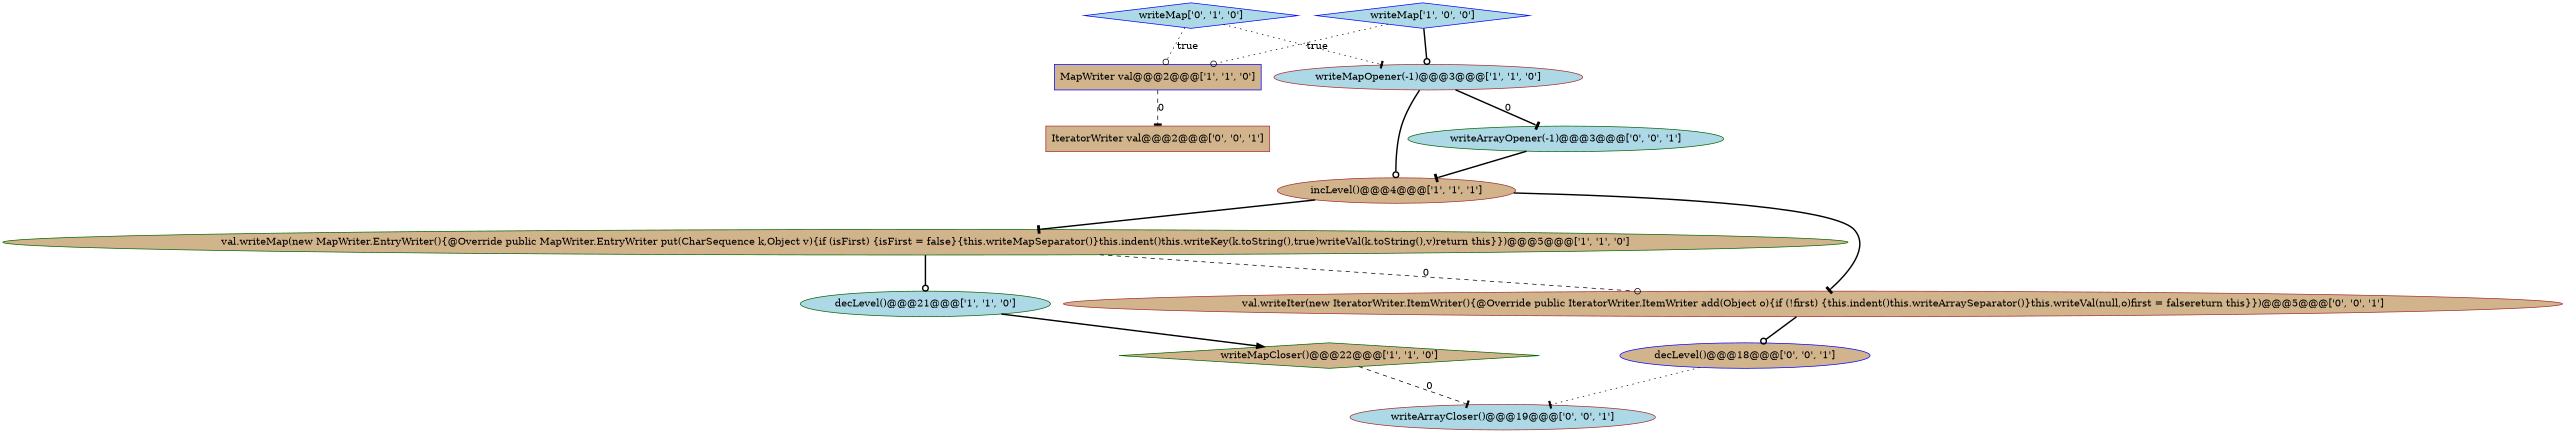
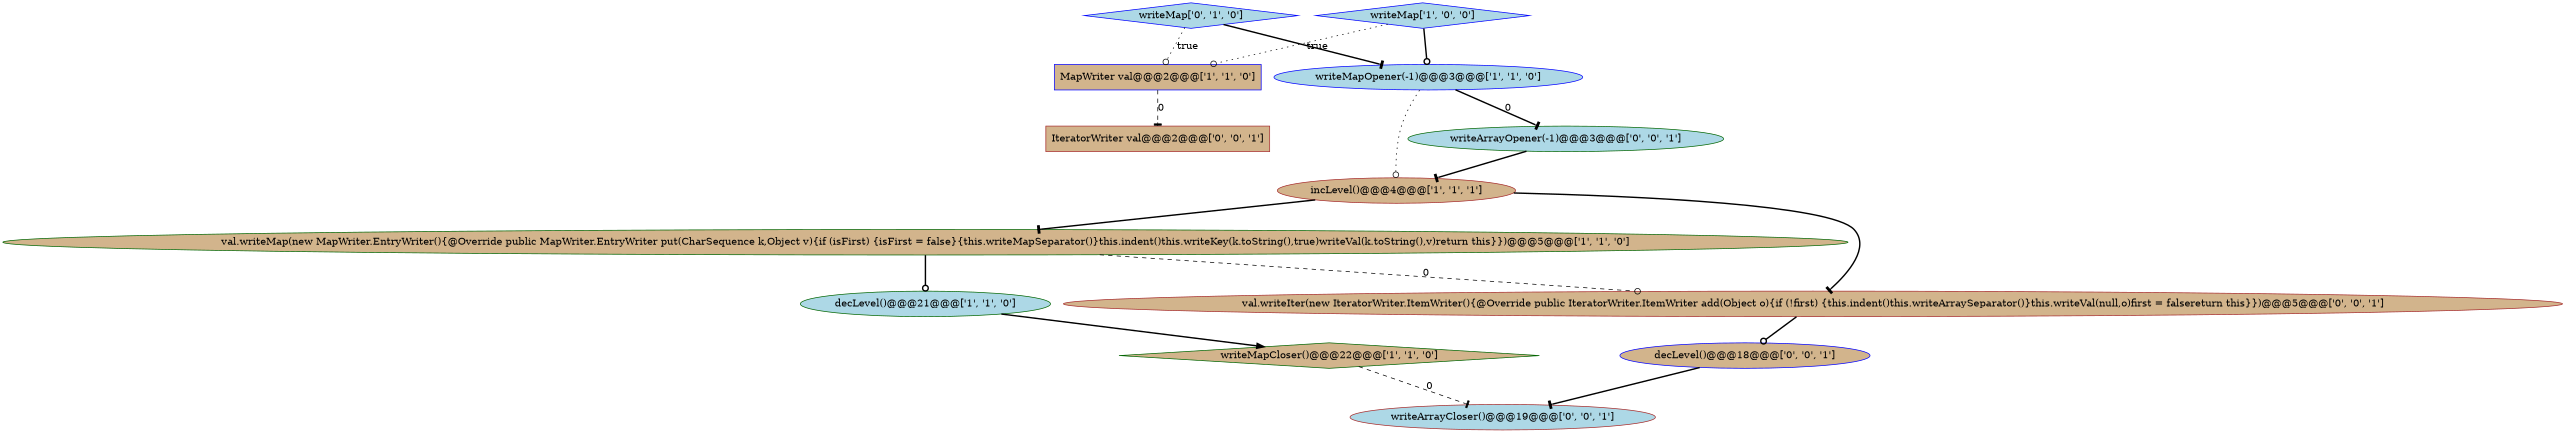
(1290, 41) -> (1290, 41)
(1428, 77) -> (1428, 77)
(1401, 129) -> (1401, 129)
(1626, 386) -> (1626, 386)
